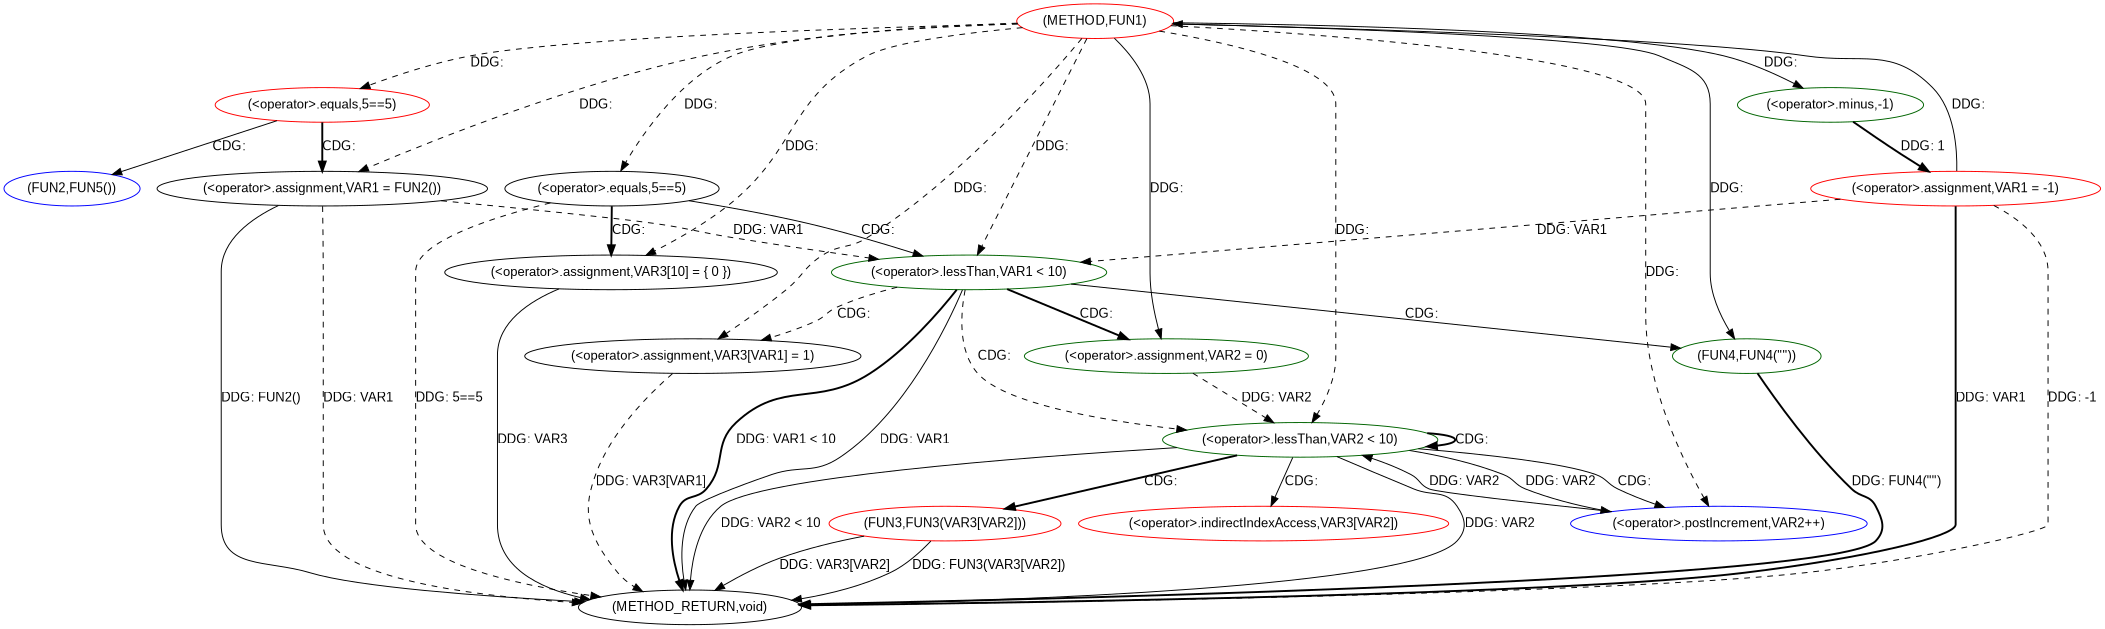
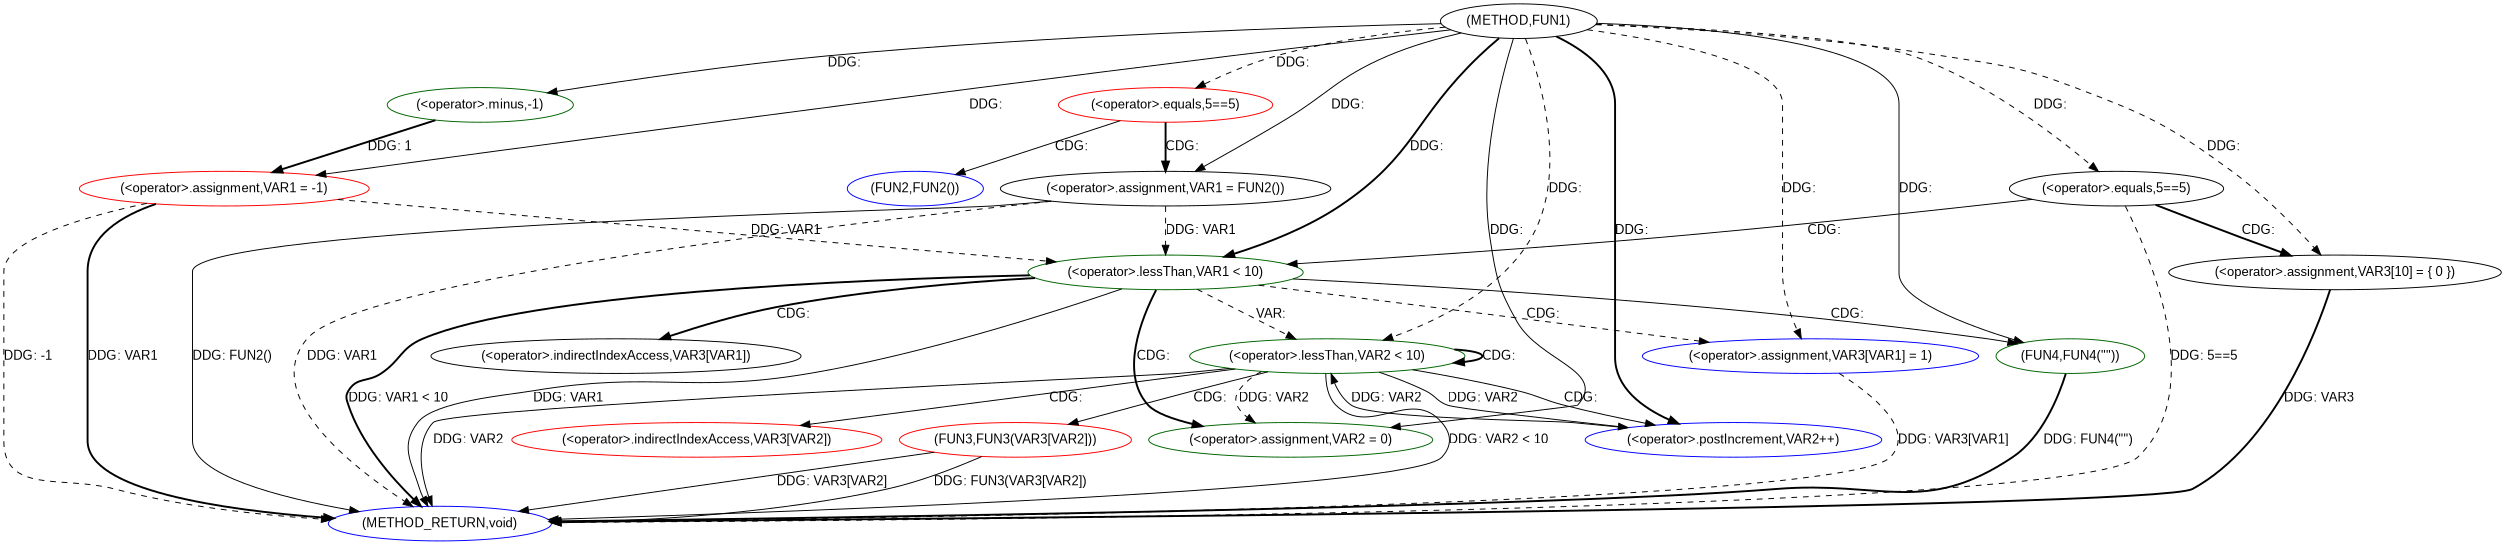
(1095, 21) -> (1519, 21)
(1712, 47) -> (888, 99)
(685, 60) -> (1328, 90)
(1613, 80) -> (1615, 227)
(1034, 142) -> (1385, 169)
(72, 189) -> (915, 189)
none -> (616, 356)
(693, 356) -> (1810, 356)
(996, 356) -> (1273, 314)
(1229, 395) -> (1238, 391)
(497, 452) -> (1641, 509)
(1126, 481) -> (1173, 396)
(690, 607) -> (440, 524)
